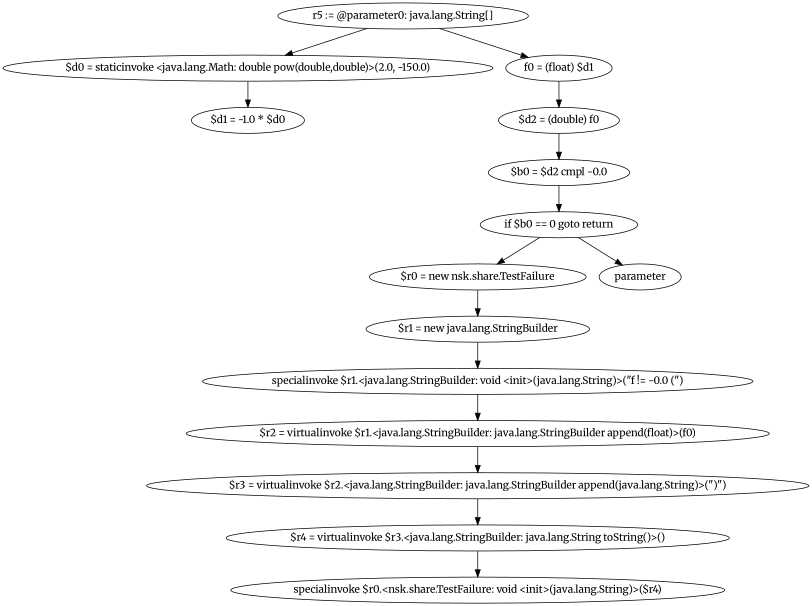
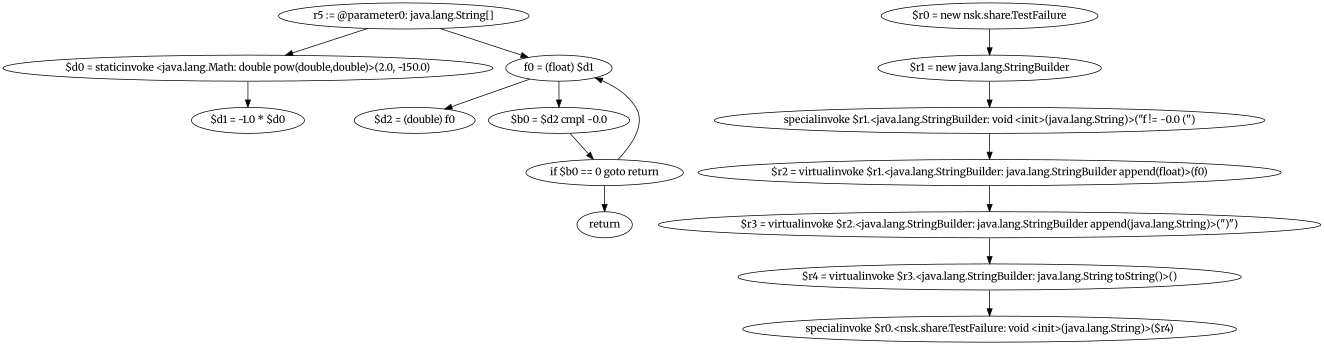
(559, 143) -> (559, 91)
(522, 249) -> (639, 115)
(640, 277) -> (605, 225)
